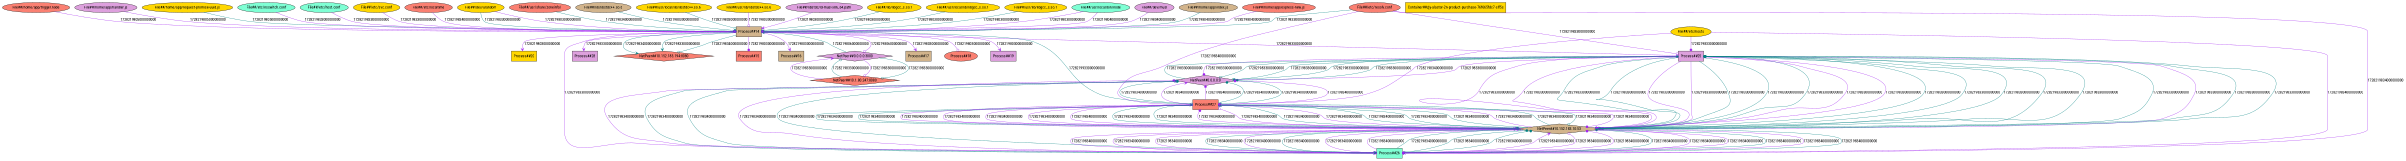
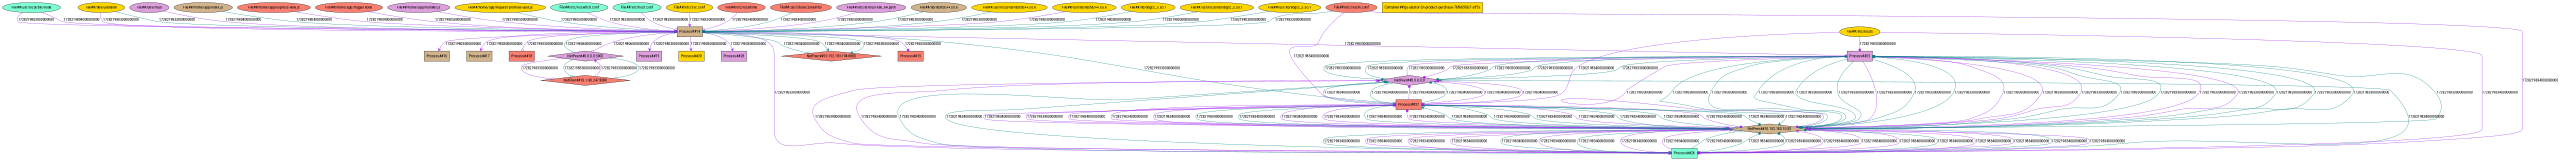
(824, 8) -> (871, 8)
(1535, 33) -> none
(961, 56) -> (522, 56)
